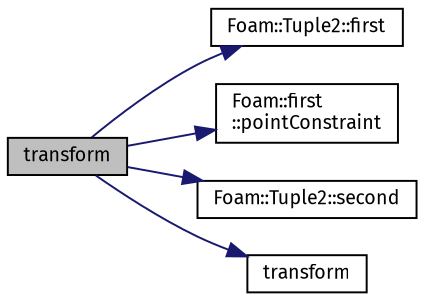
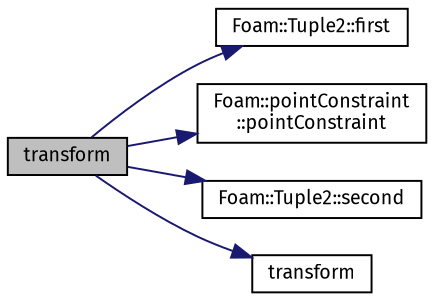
(307, 113) -> (312, 113)
